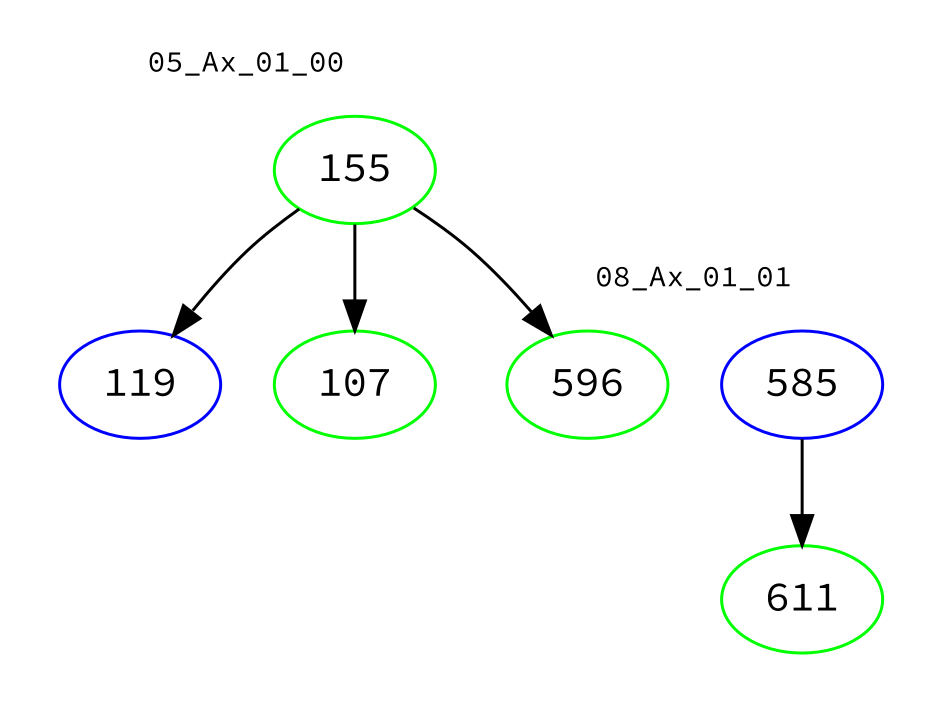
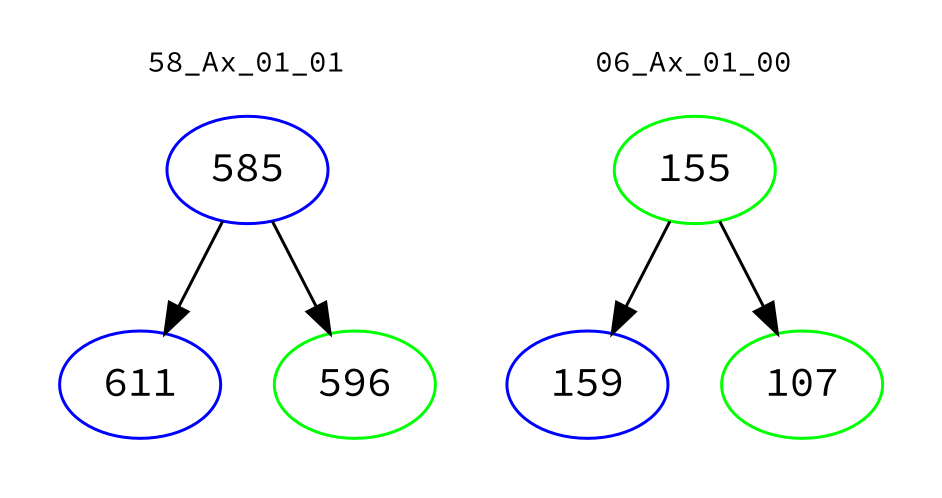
(248, 64) -> (695, 64)
(695, 279) -> (248, 64)
(502, 280) -> (294, 264)
(140, 385) -> (587, 385)
(802, 599) -> (140, 385)
